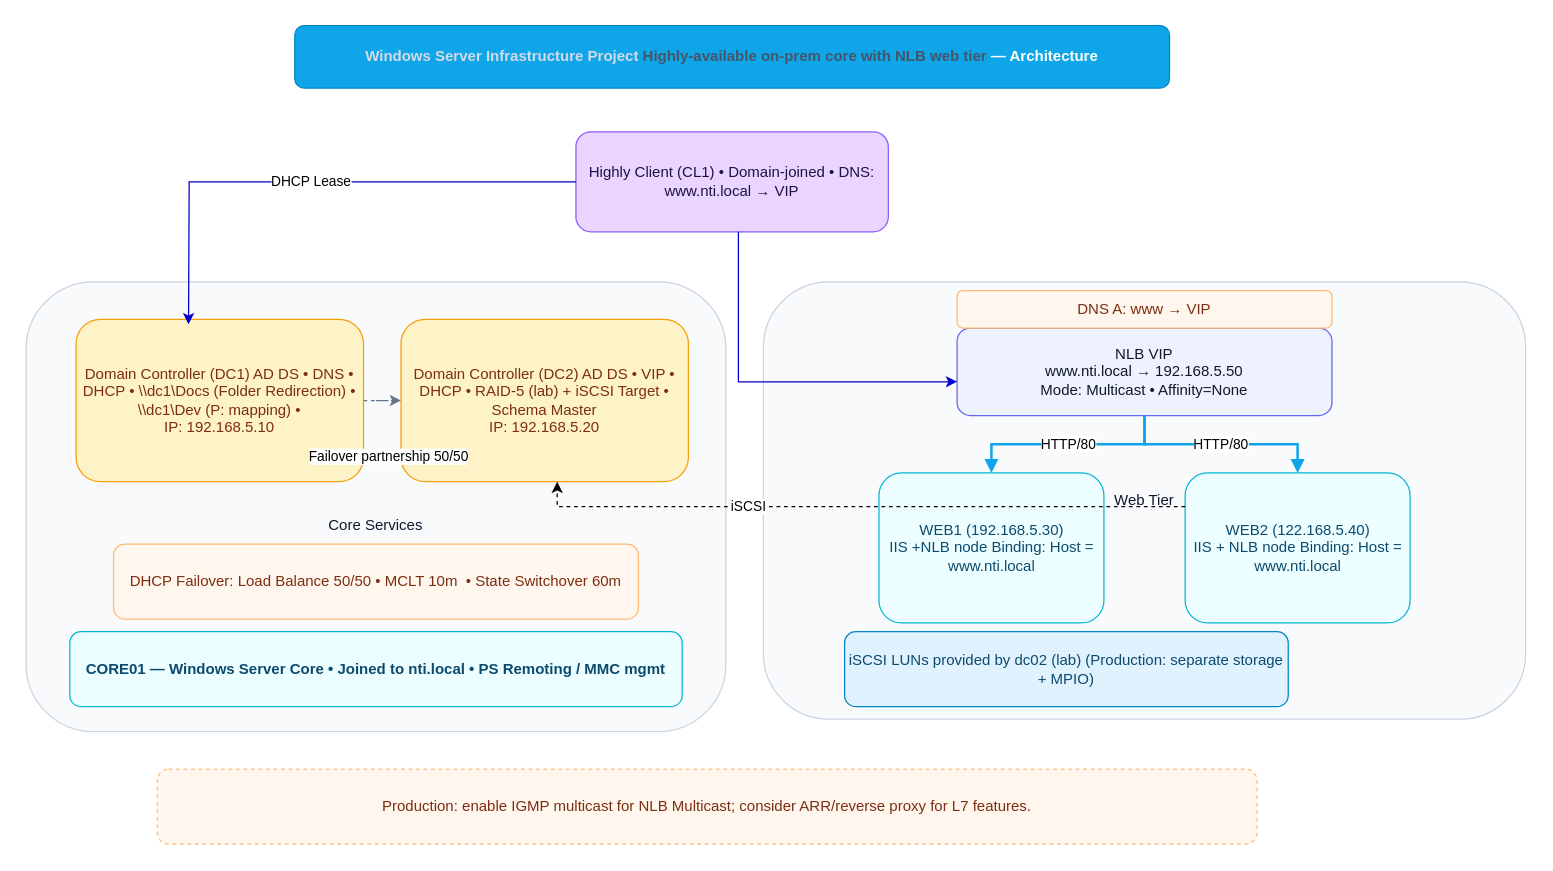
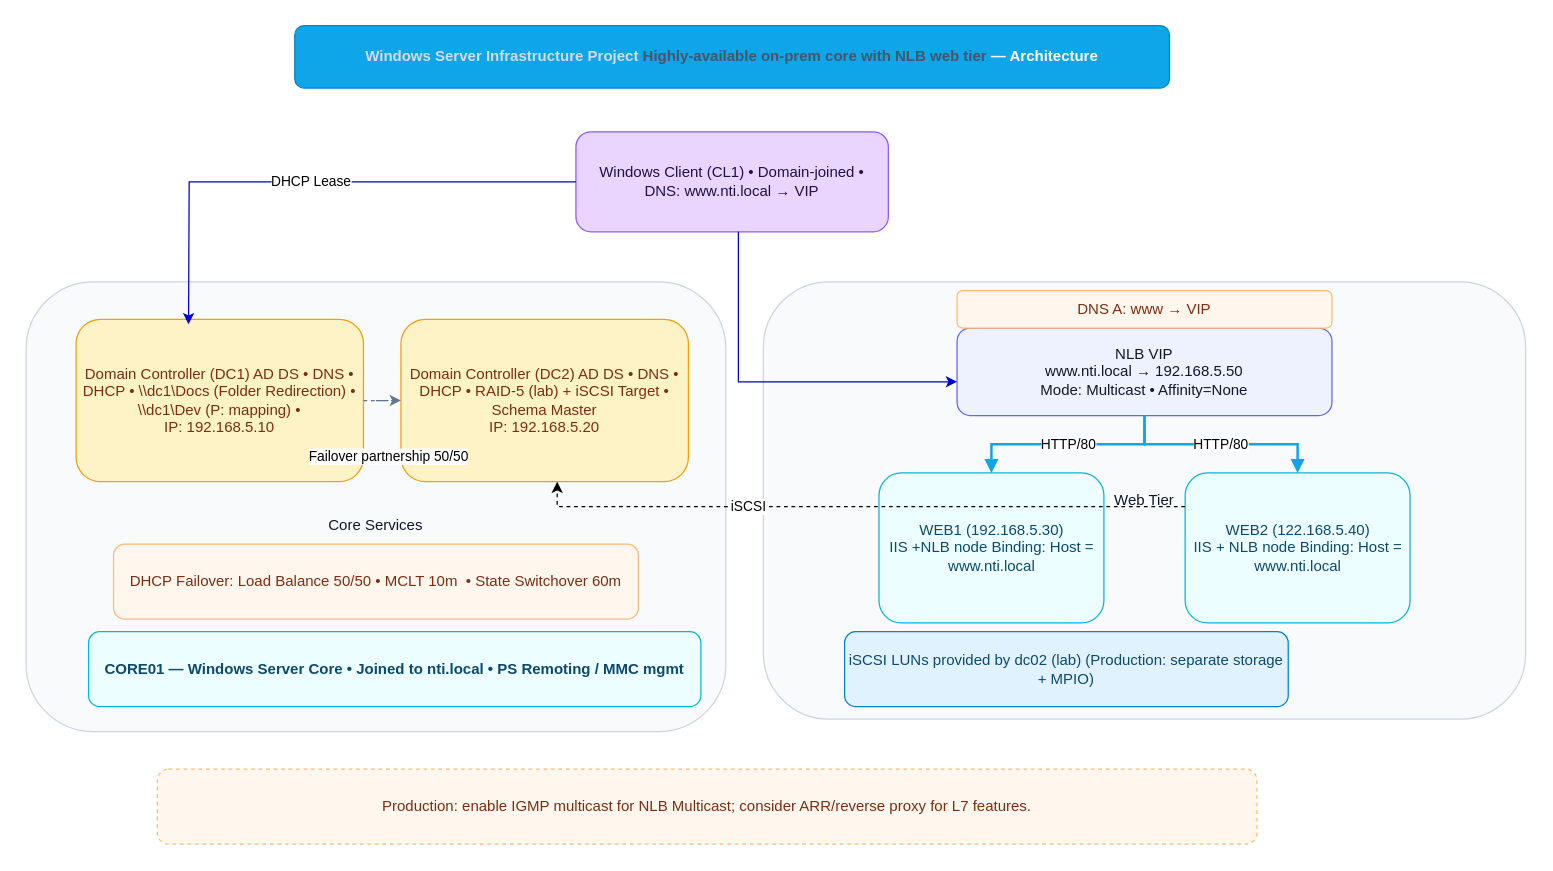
(732, 182) -> (732, 182)
(544, 401) -> (544, 401)
(376, 669) -> (394, 669)
